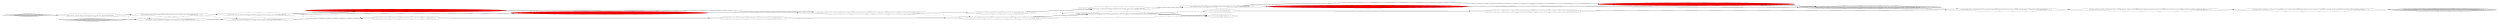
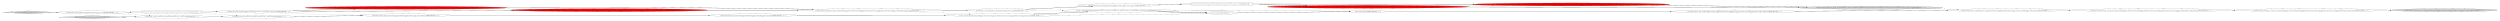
none -> (1293, 12)
